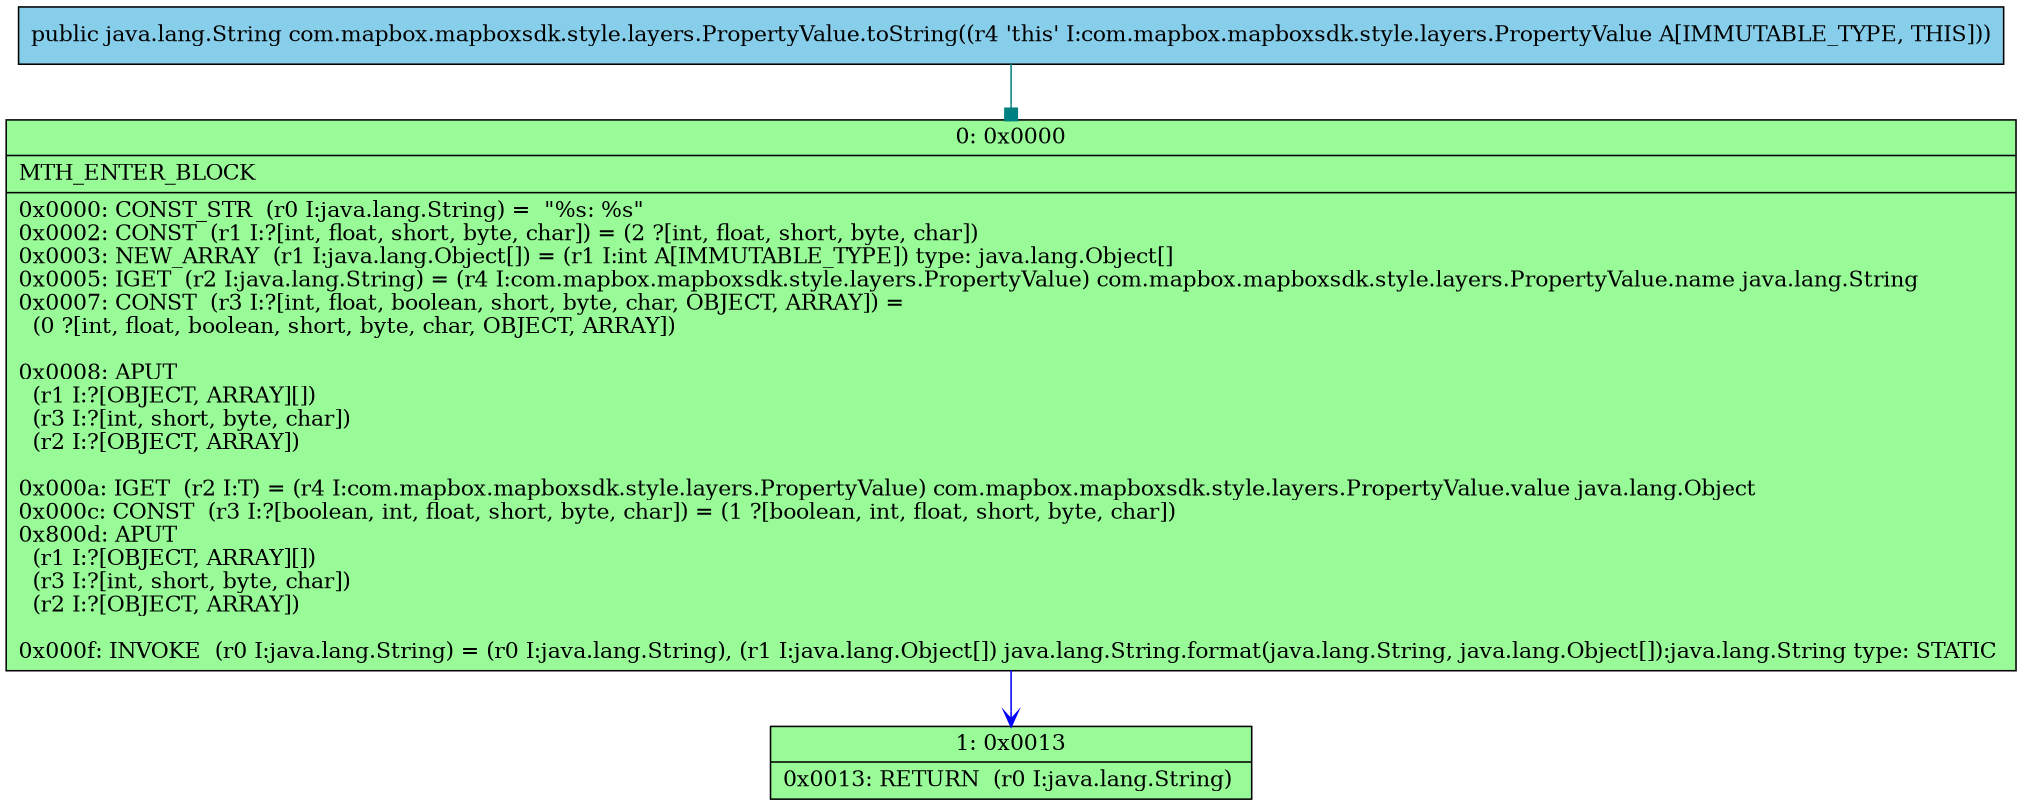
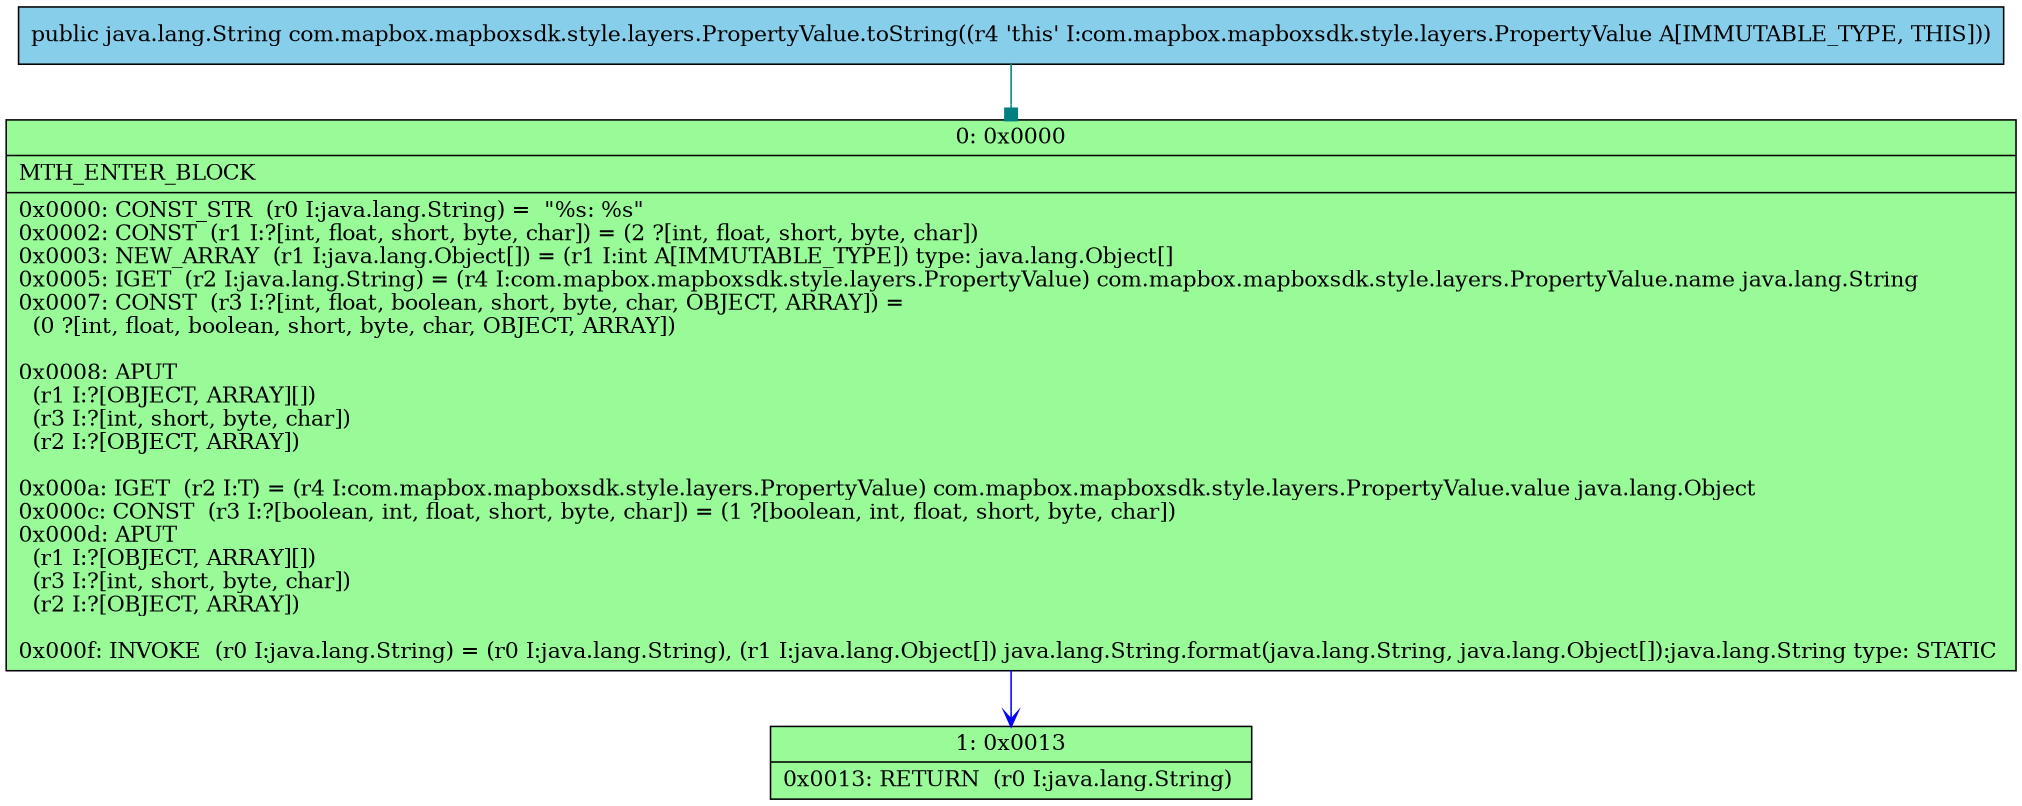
(105, 535) -> (105, 535)
